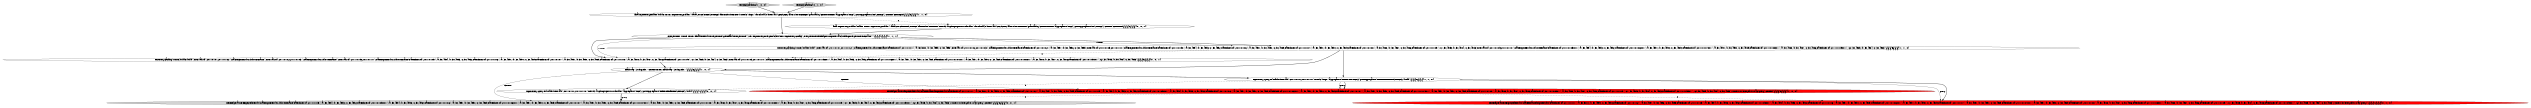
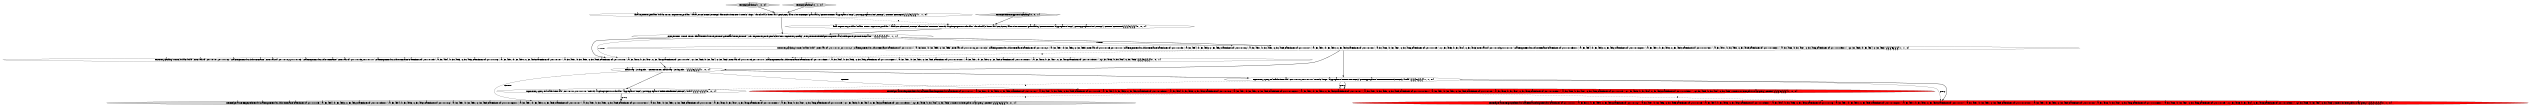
none -> (1018, 15)
